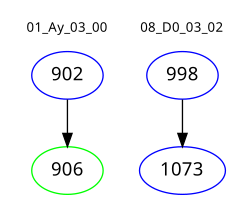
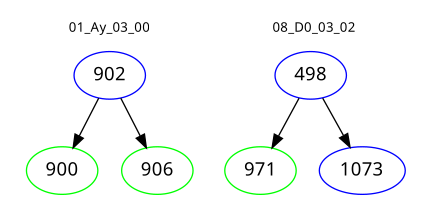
(182, 75) -> (311, 75)
none -> (62, 171)
none -> (260, 171)
